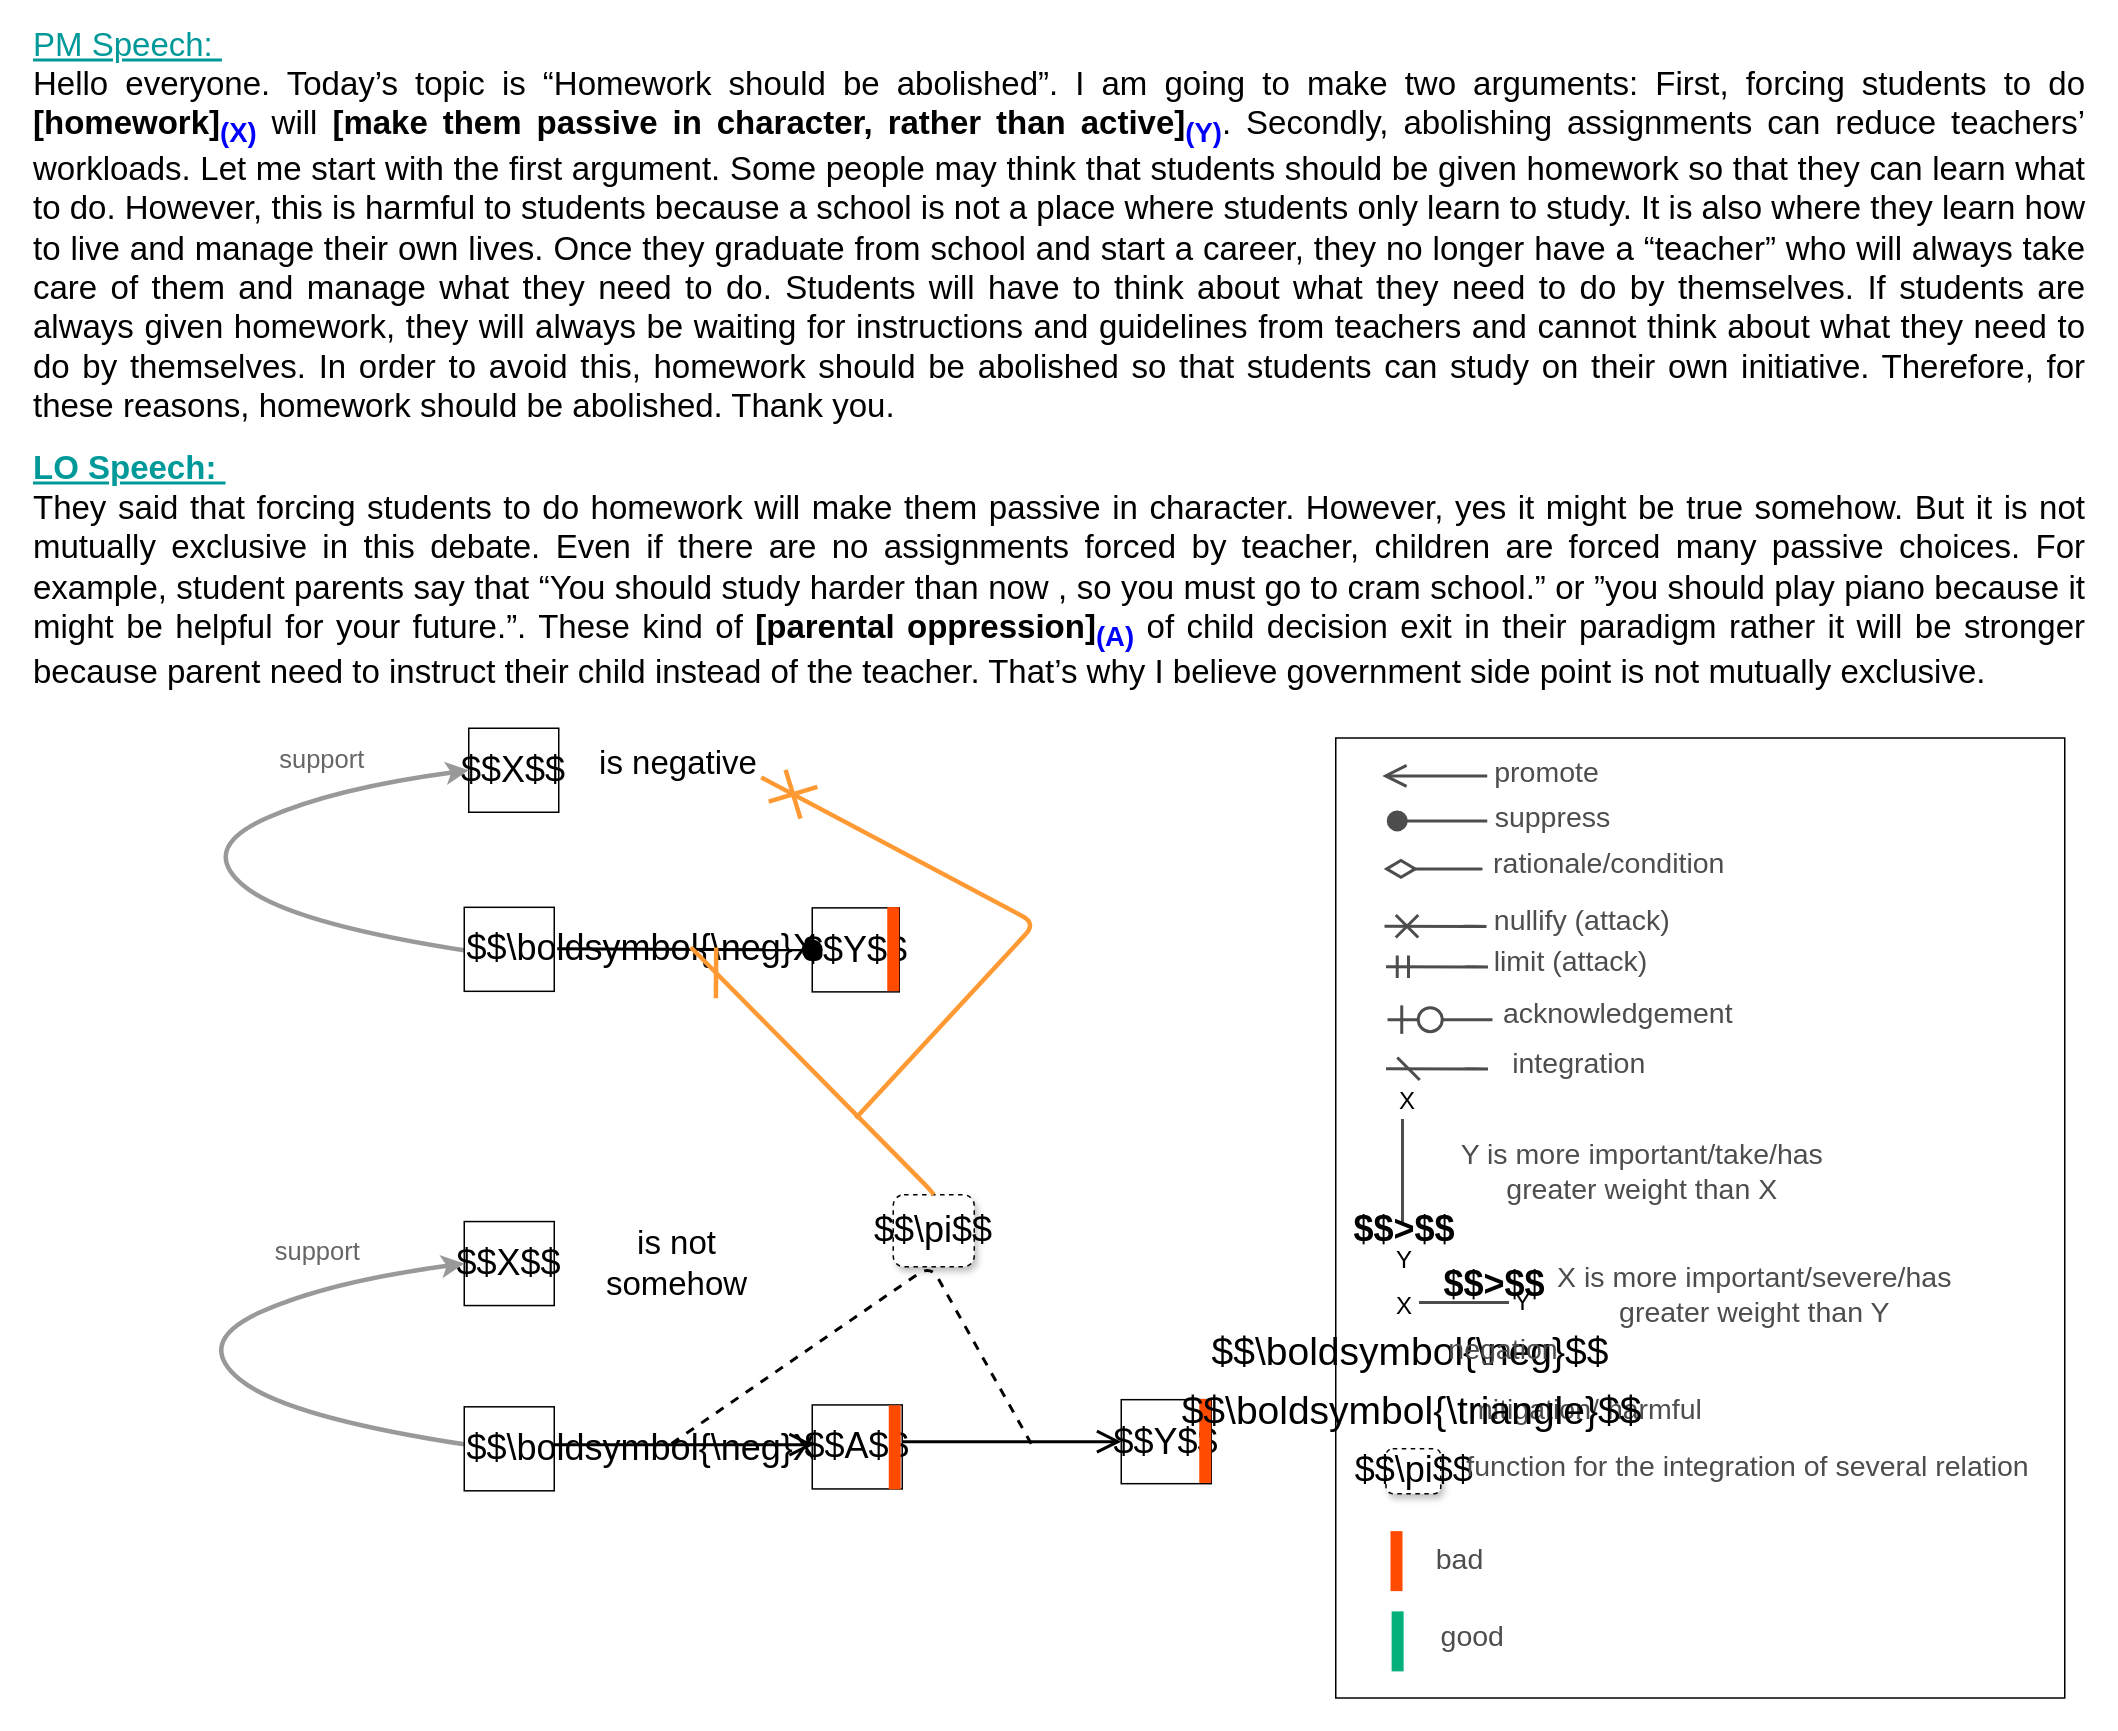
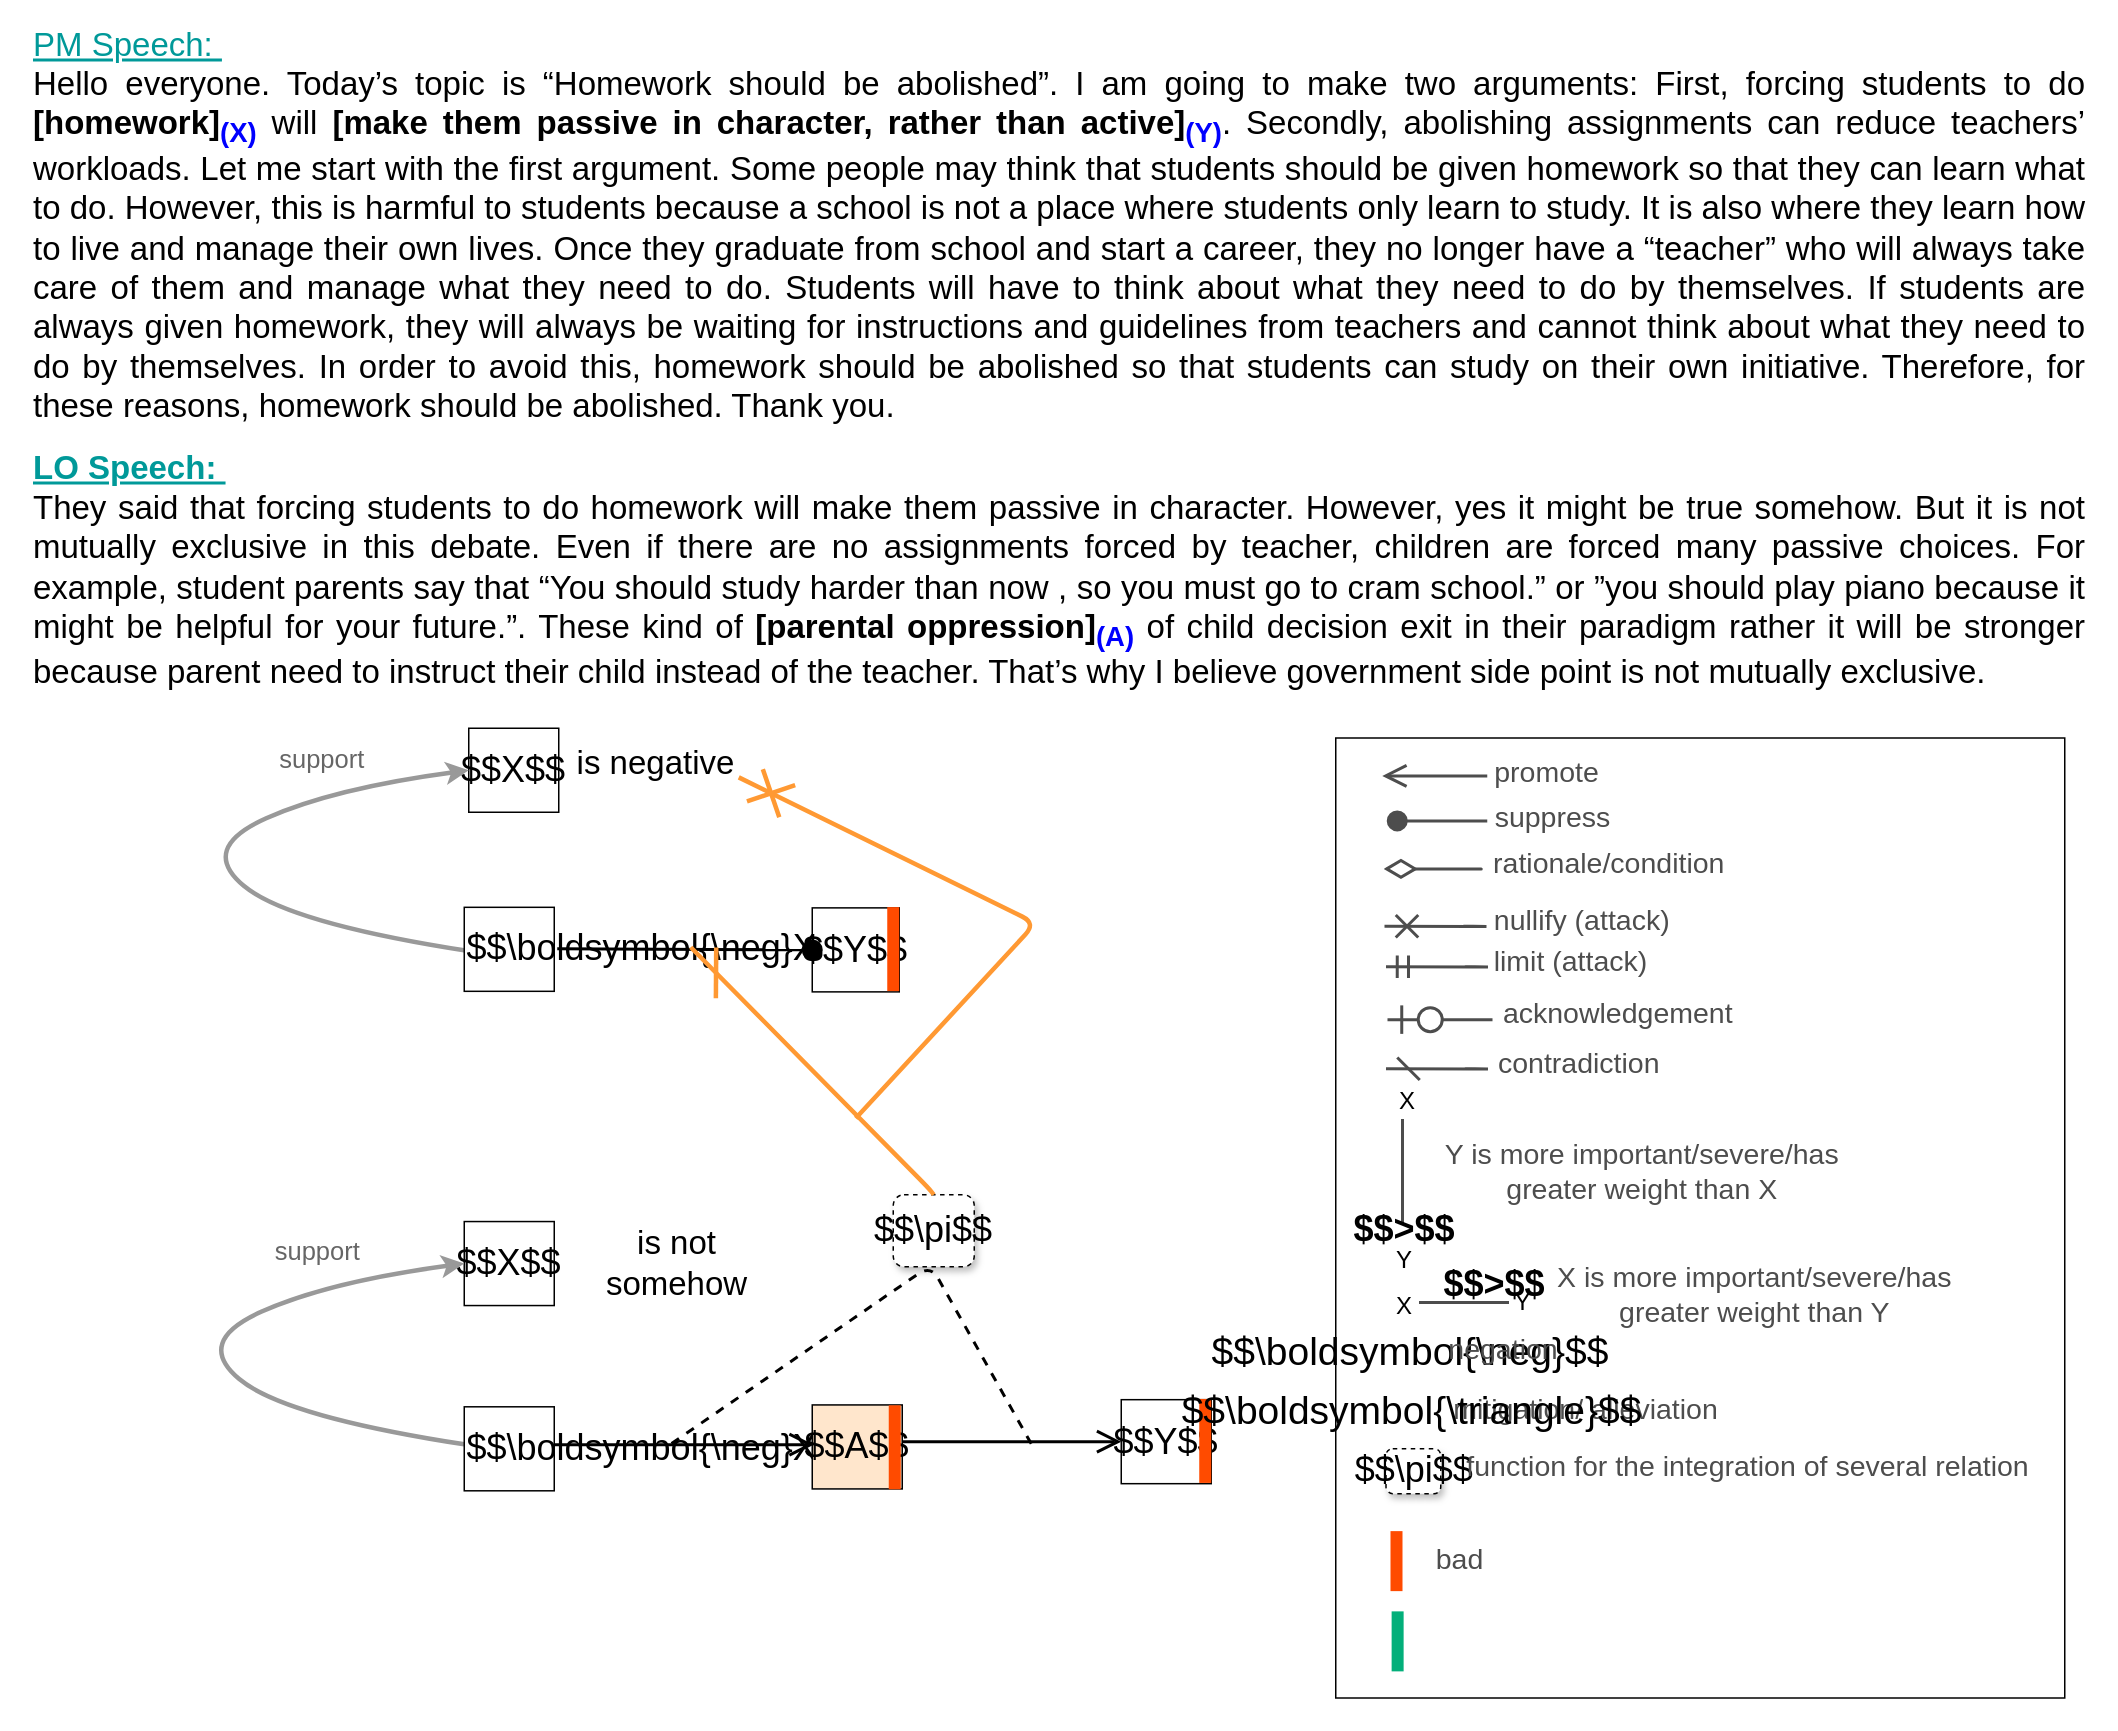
(679, 764) -> (656, 764)
(1580, 1064) -> (1580, 1064)
(1643, 1172) -> (1643, 1172)
(1586, 1411) -> (1586, 1411)
(857, 1447) -> (857, 1447)
(1473, 1637) -> none
